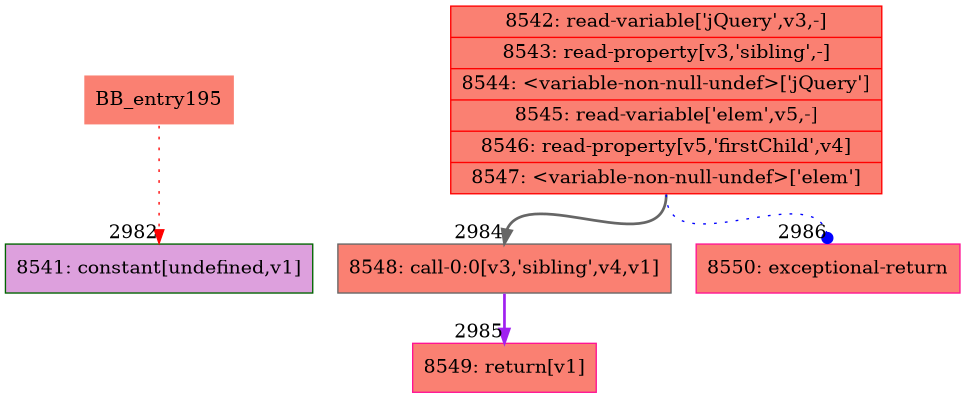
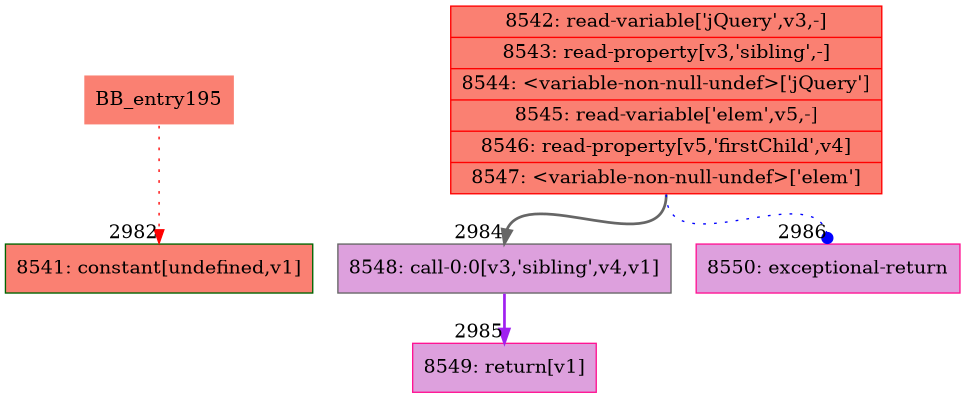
(159, 269) -> (159, 269)
(504, 269) -> (504, 269)
(828, 269) -> (828, 269)
(504, 368) -> (504, 368)
